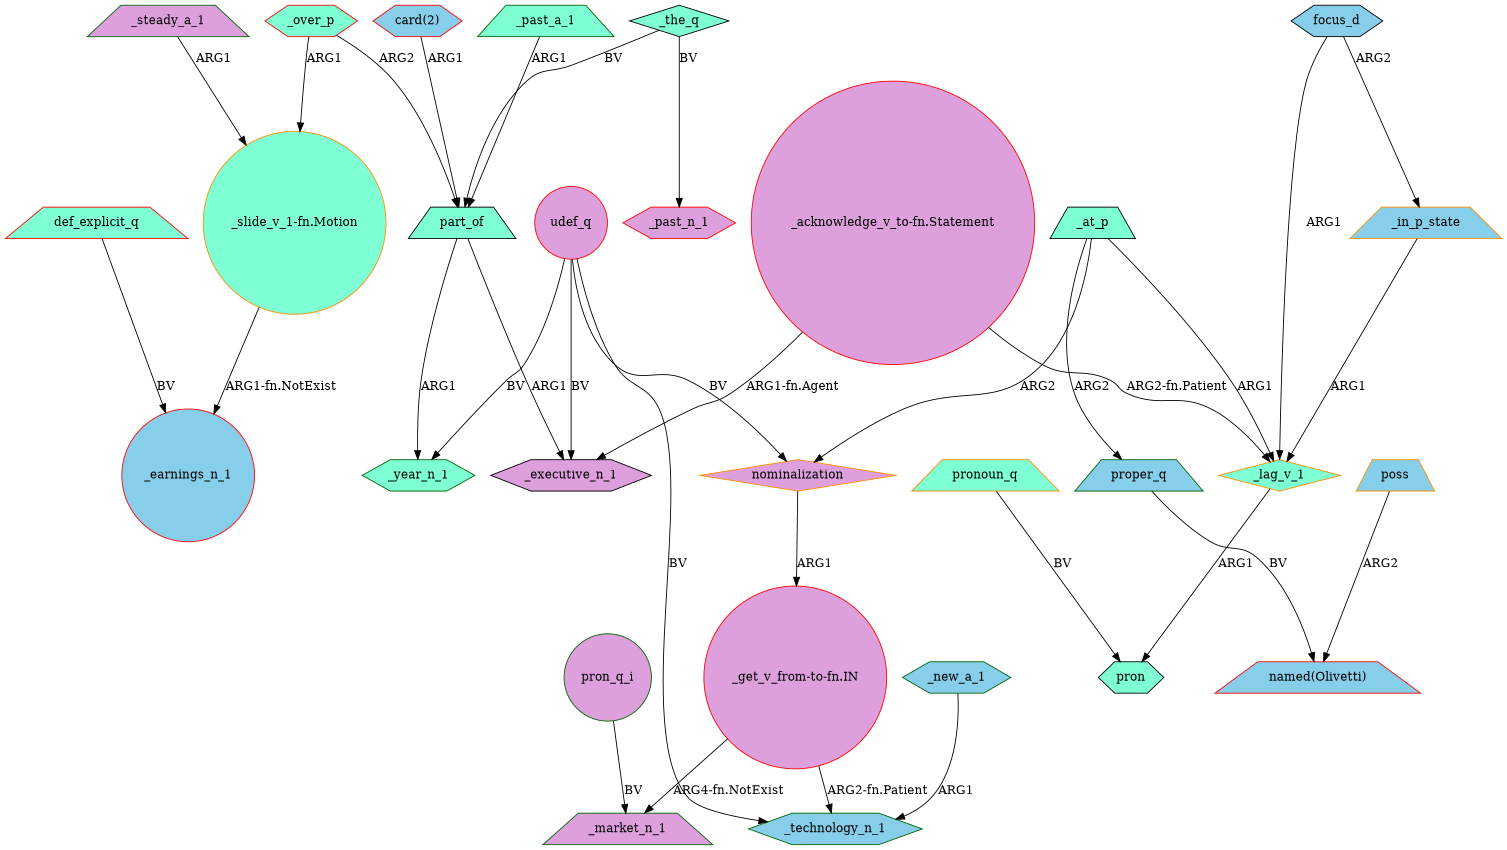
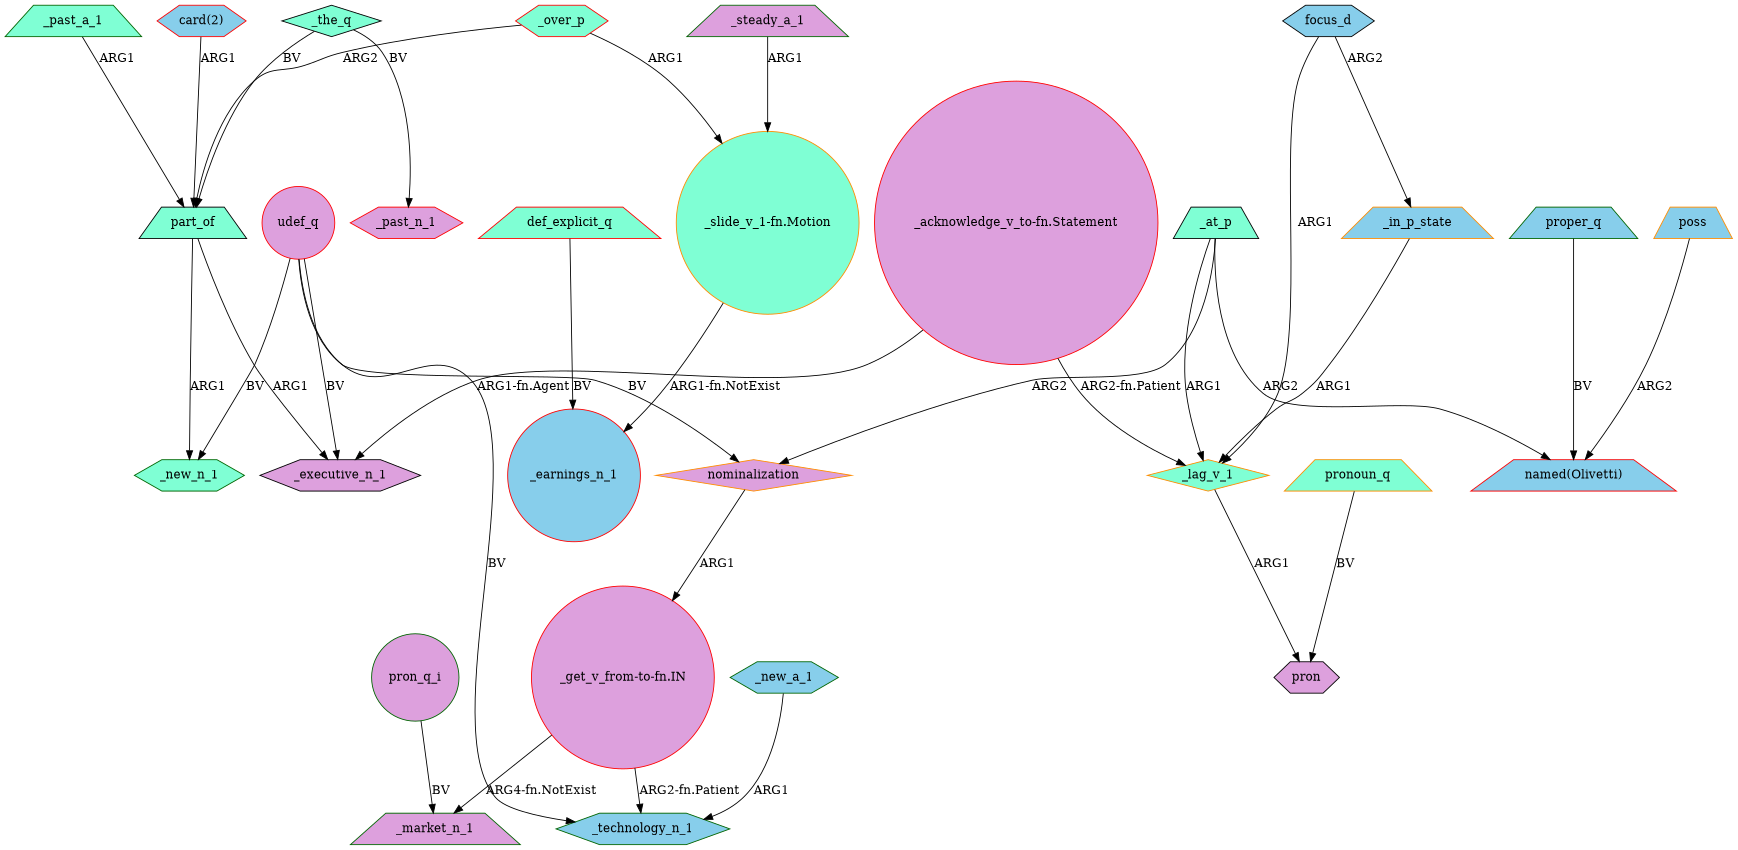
(1067, 352) -> (1323, 407)
(418, 475) -> (189, 475)
(1131, 677) -> (1307, 677)
